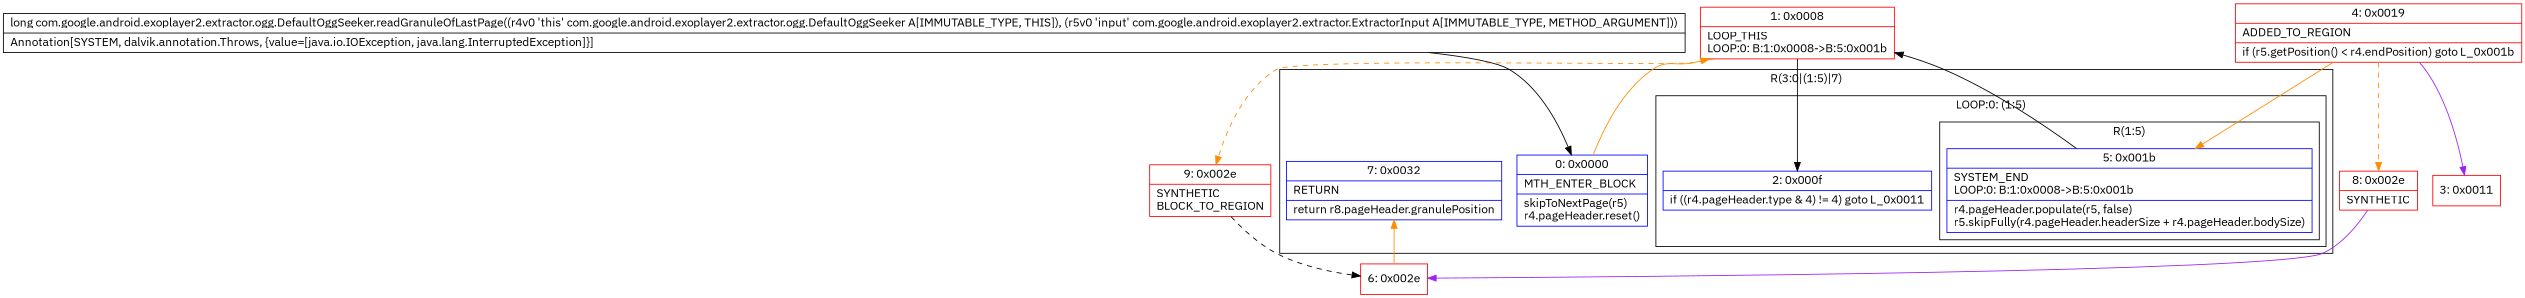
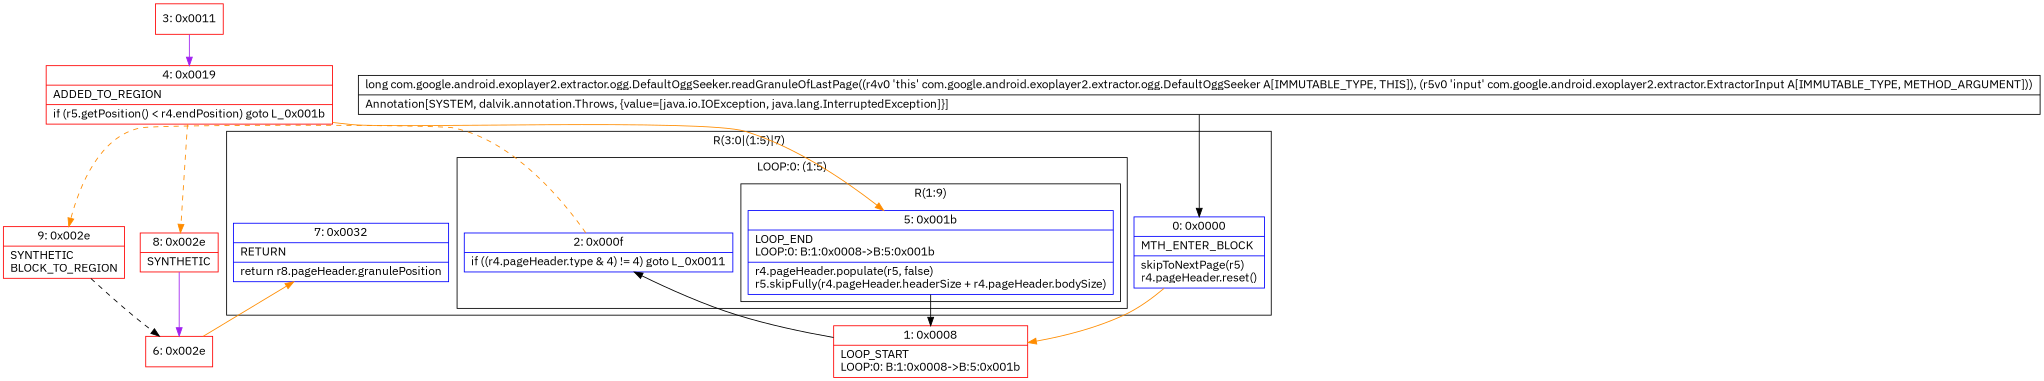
(1738, 36) -> (875, 355)
(1442, 63) -> (323, 125)
(2447, 112) -> (189, 46)
(2129, 132) -> (931, 194)
(1991, 177) -> (785, 239)
